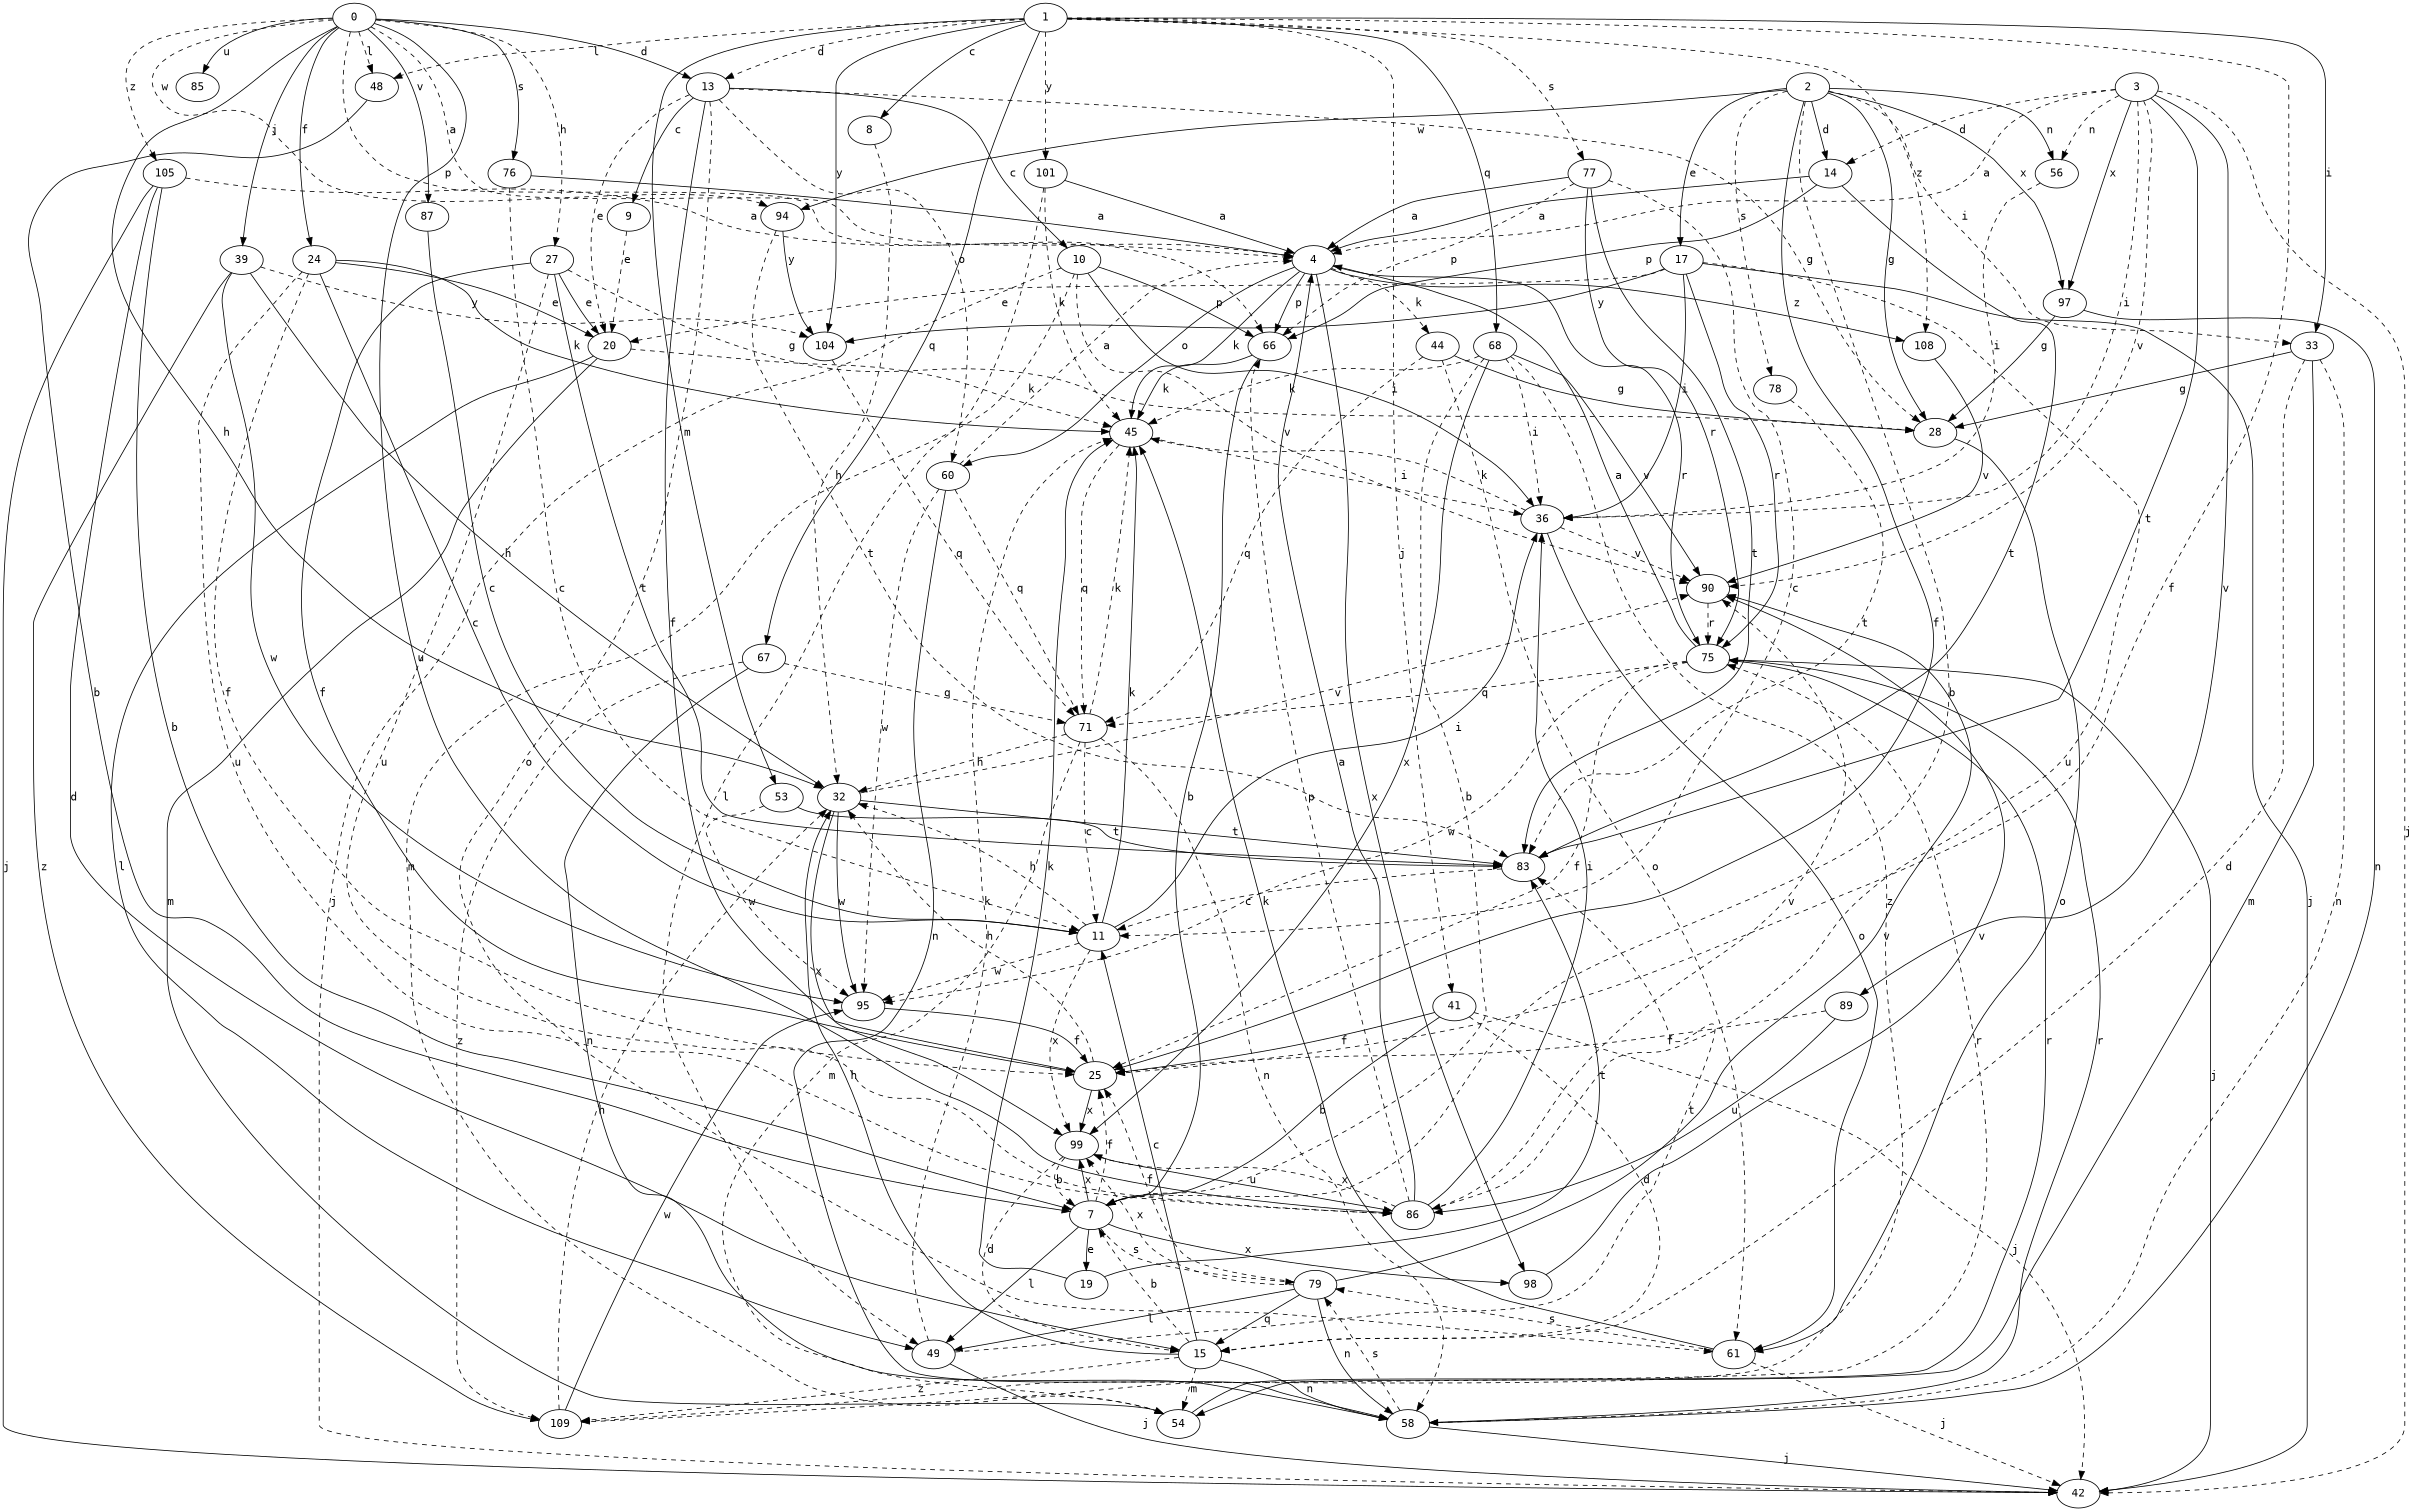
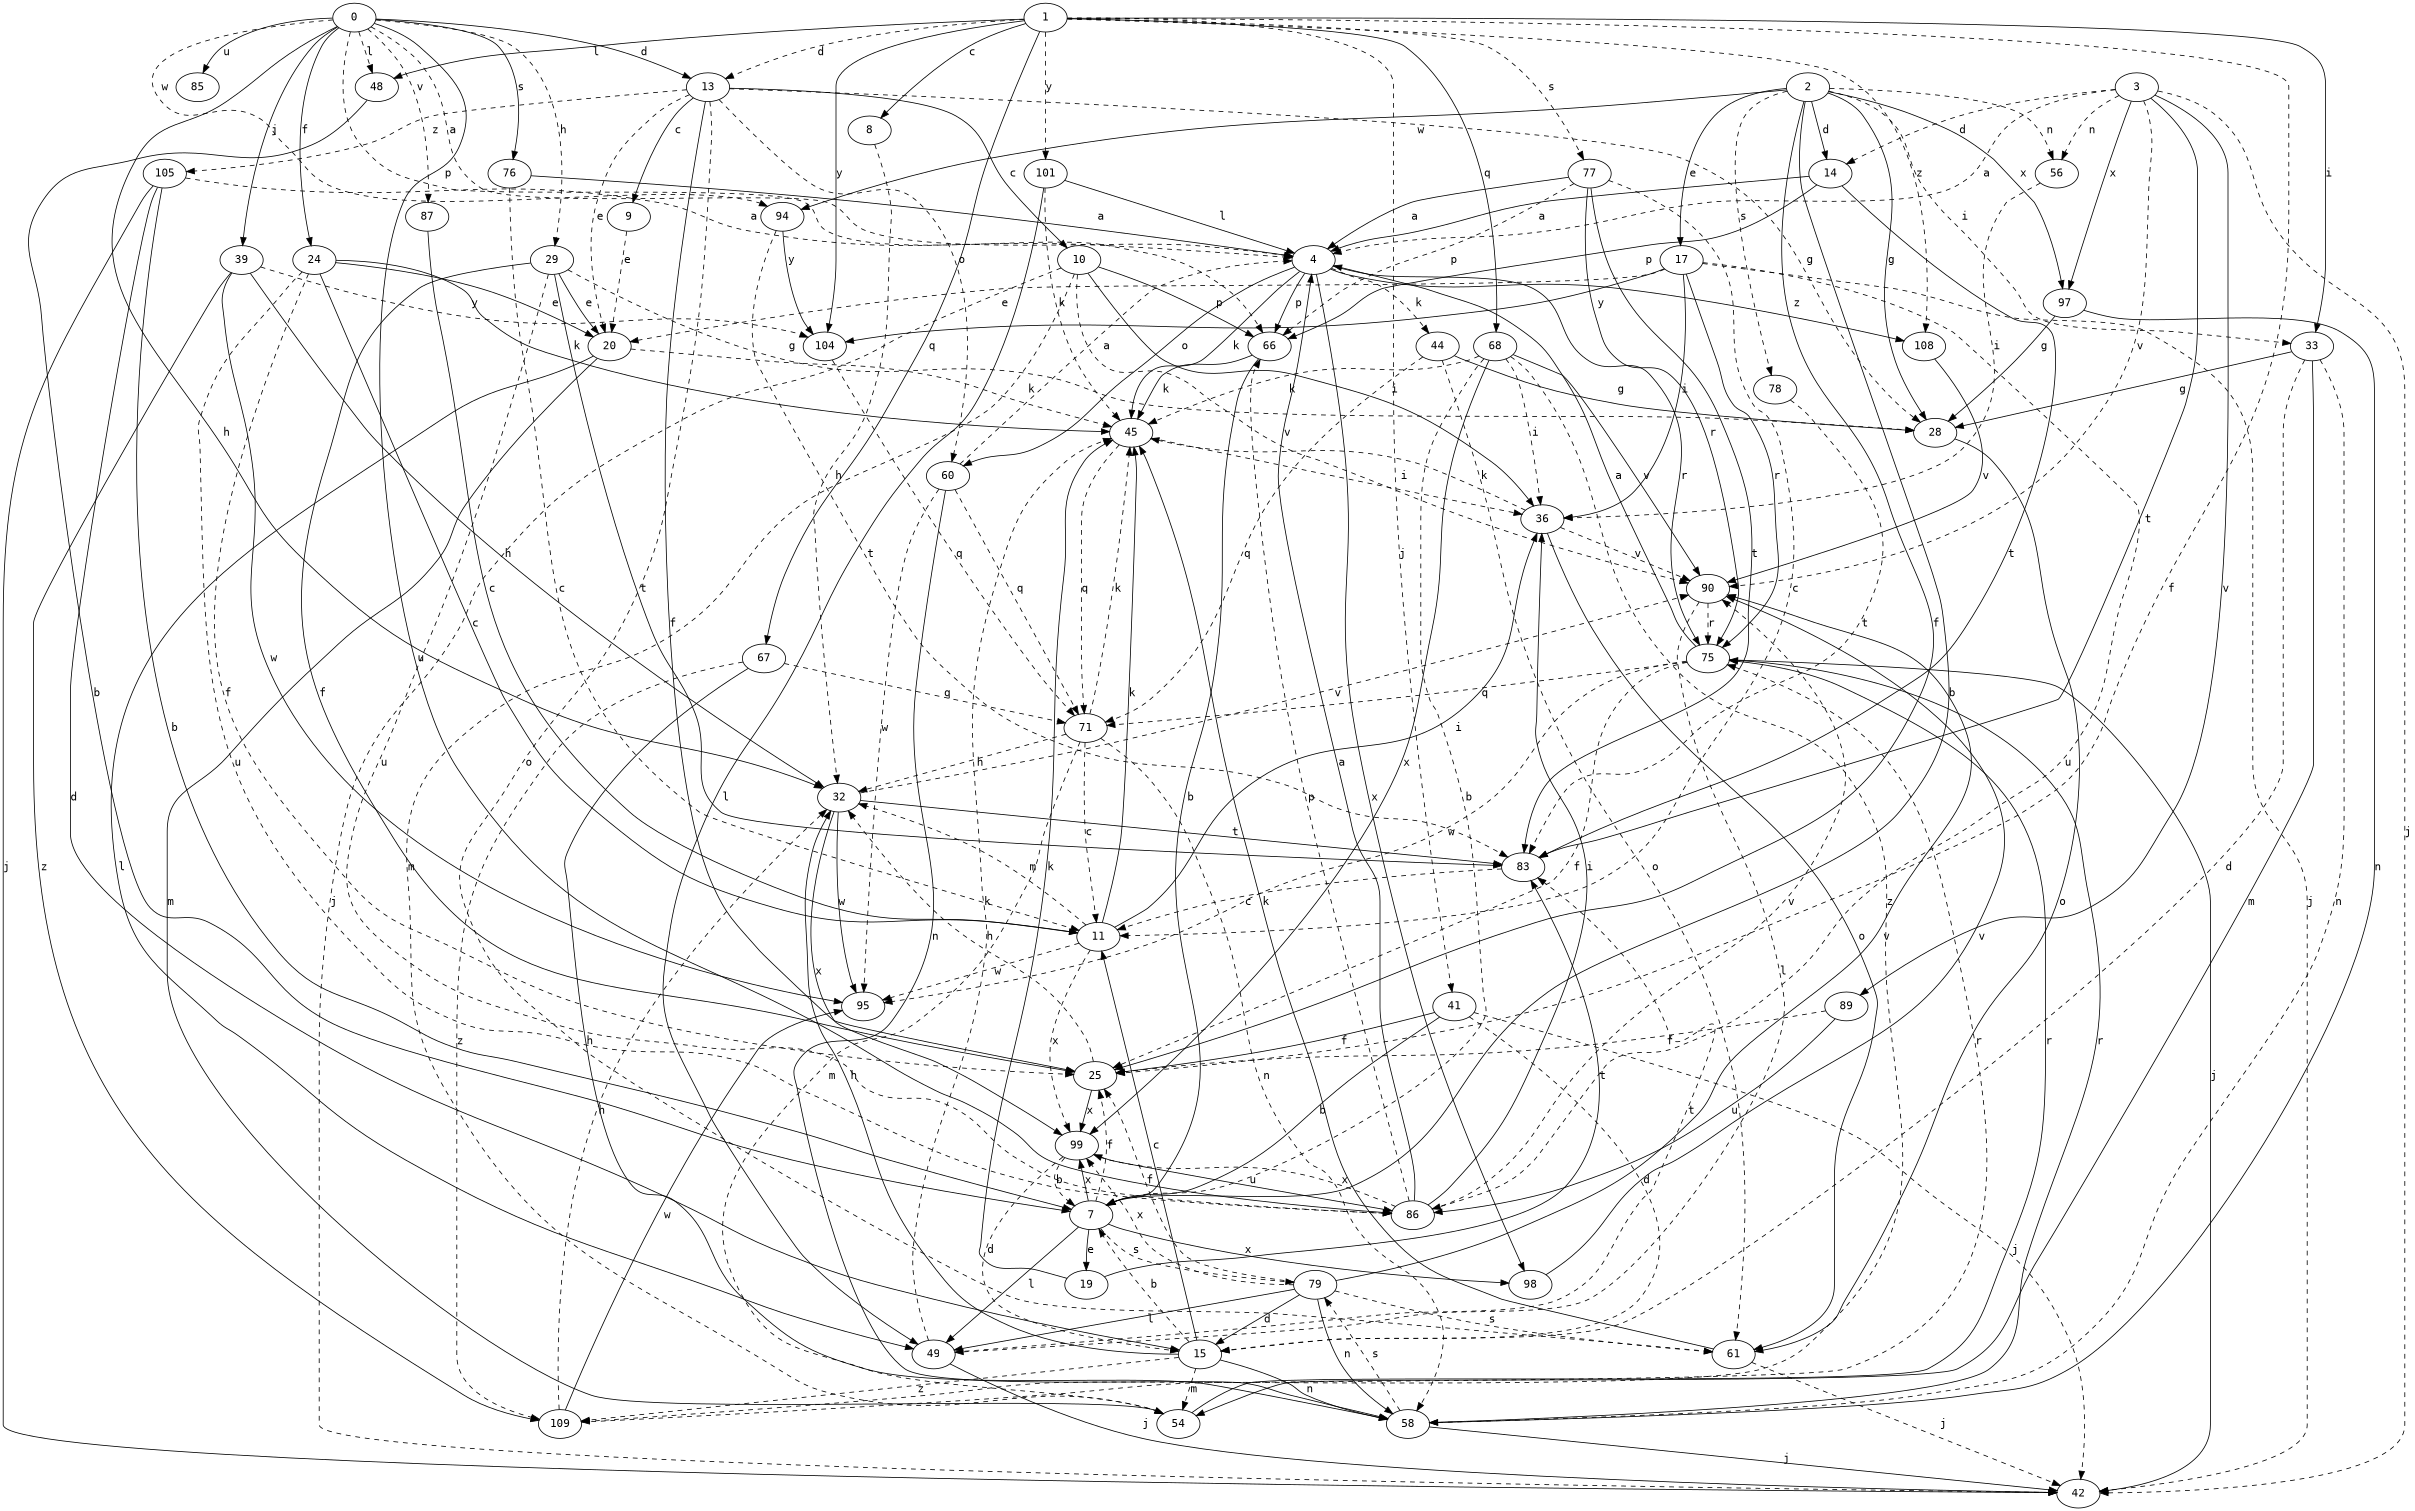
(178, 33) -> (437, 115)
(711, 36) -> (711, 36)
(1951, 97) -> (1951, 97)
(418, 104) -> (418, 104)
(1223, 217) -> (1223, 217)
(552, 260) -> (552, 260)
(1999, 486) -> none
(2253, 745) -> (2253, 745)
(730, 771) -> (730, 771)
(782, 798) -> none
(1831, 861) -> (1831, 861)
(1033, 867) -> (1033, 867)
(989, 1018) -> none
(590, 1041) -> (590, 1041)
none -> (1649, 1248)
(1268, 1320) -> (1268, 1320)
(1528, 1320) -> (1499, 1327)
